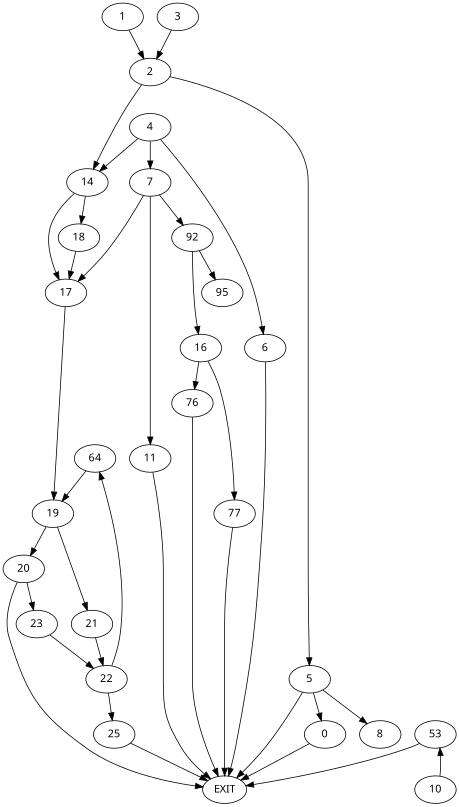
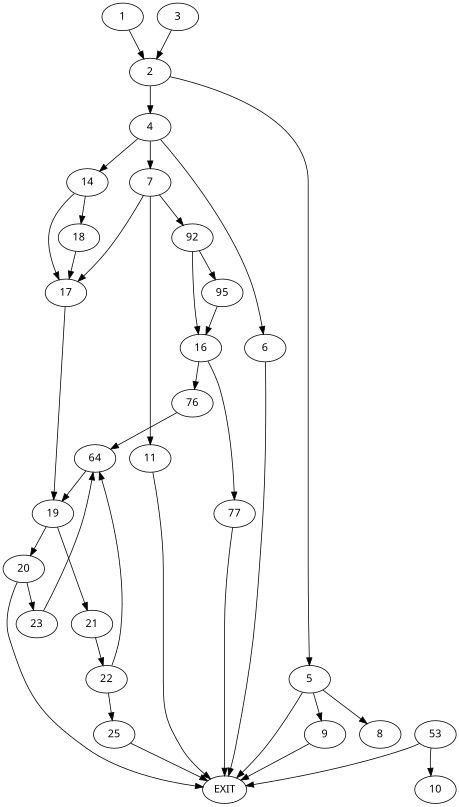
(118, 122) -> (150, 96)
none -> (213, 317)
(192, 595) -> (144, 431)
(69, 649) -> (73, 547)
(325, 734) -> (325, 734)
(441, 766) -> (430, 758)
